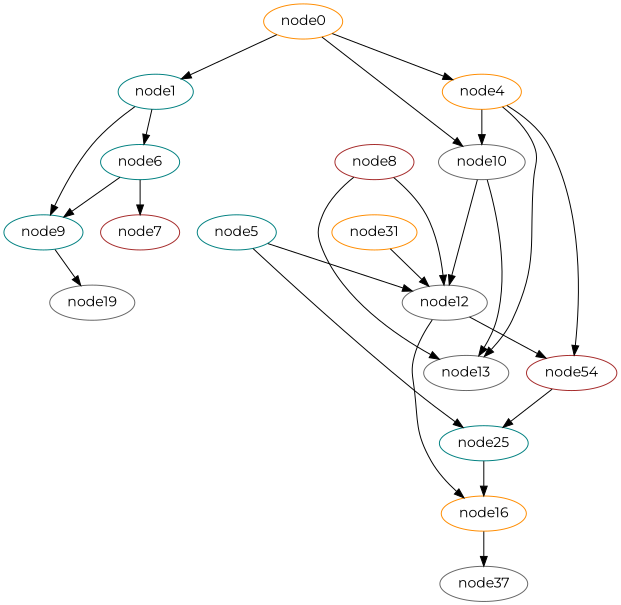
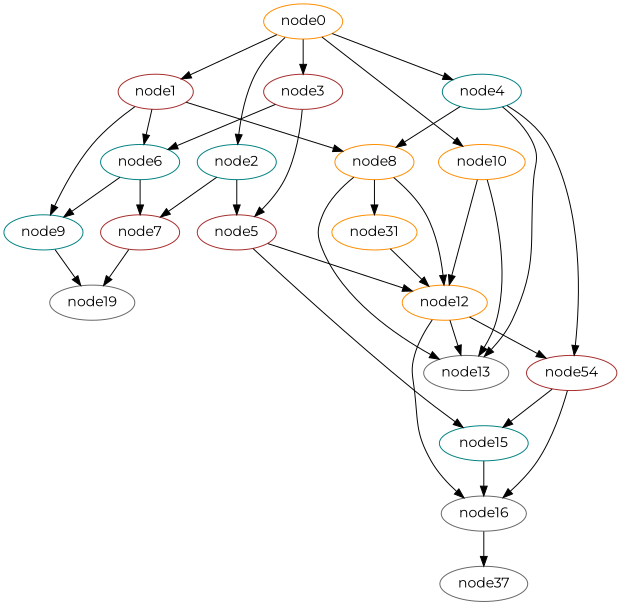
(156, 92) -> (156, 92)
none -> (303, 92)
(482, 92) -> (482, 92)
(482, 122) -> (428, 127)
none -> (260, 125)
none -> (237, 162)
(374, 162) -> (374, 162)
(482, 162) -> (482, 162)
none -> (374, 192)
(237, 232) -> (237, 232)
none -> (119, 264)
(445, 303) -> (445, 303)
none -> (454, 333)
(484, 443) -> (484, 443)
none -> (546, 445)
(484, 514) -> (484, 514)
